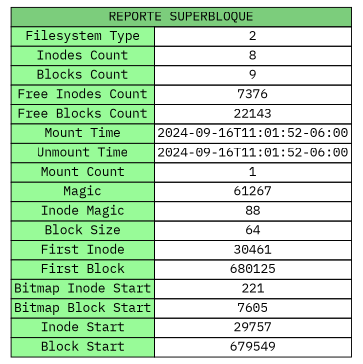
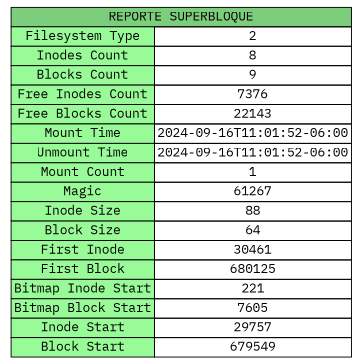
(83, 211) -> (83, 211)
